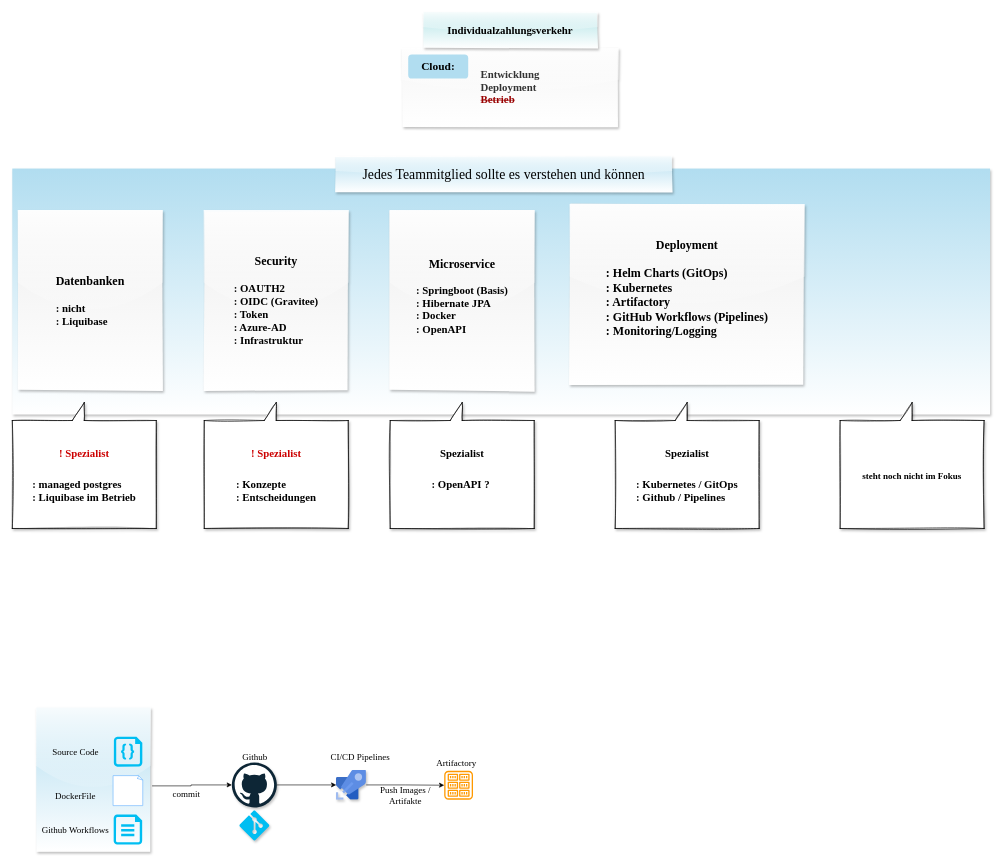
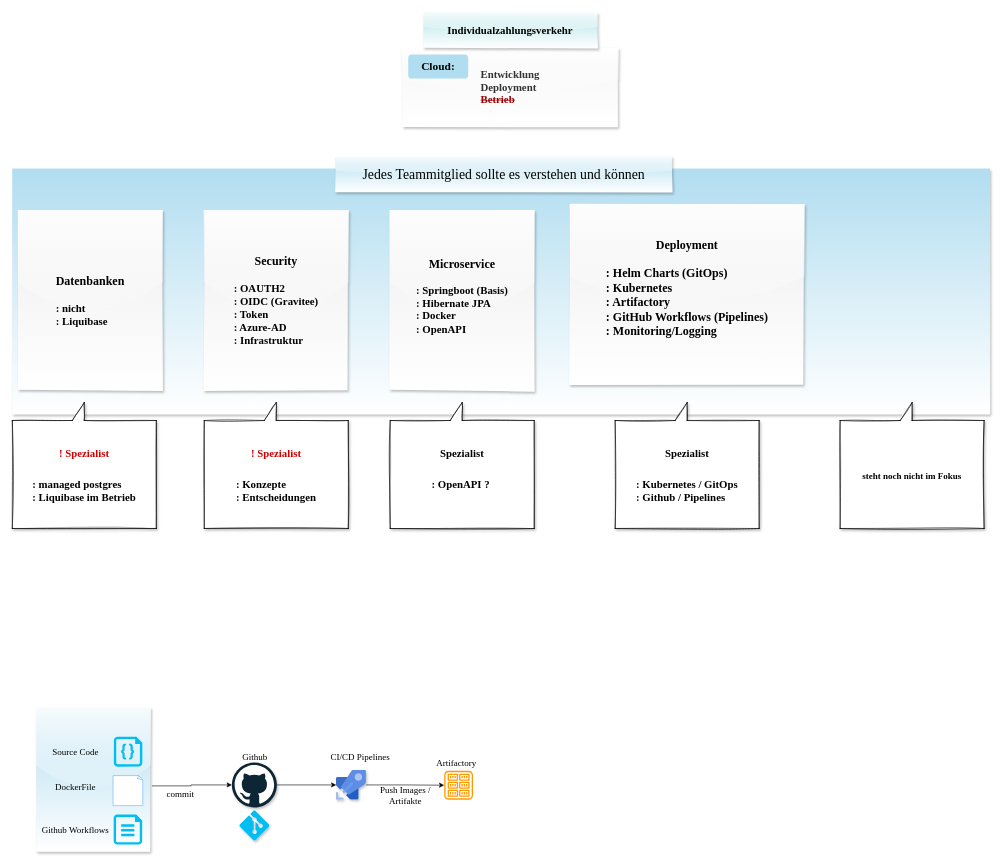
(186, 794) -> (180, 794)
(75, 795) -> (75, 786)
